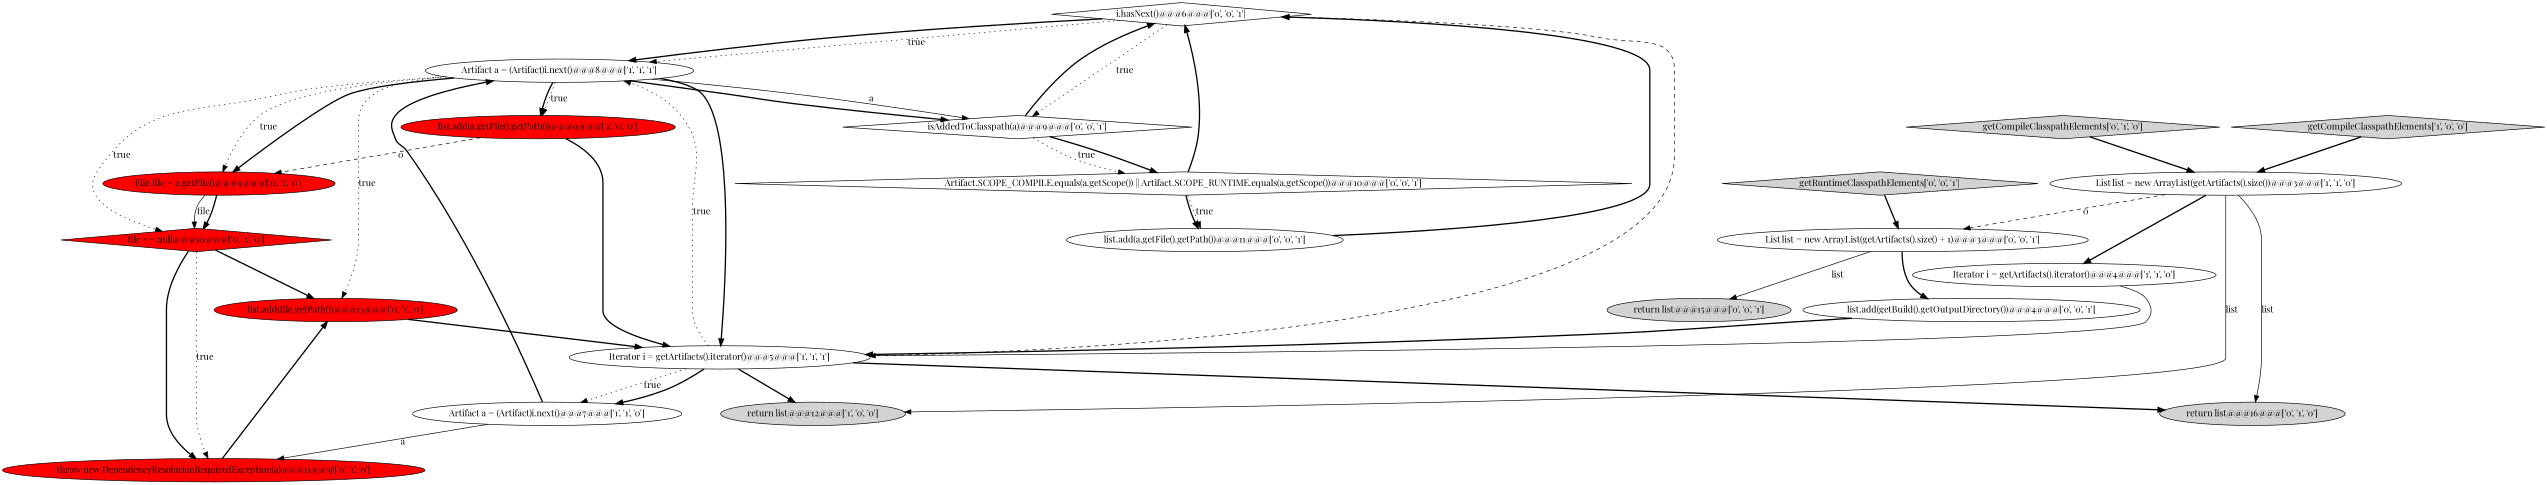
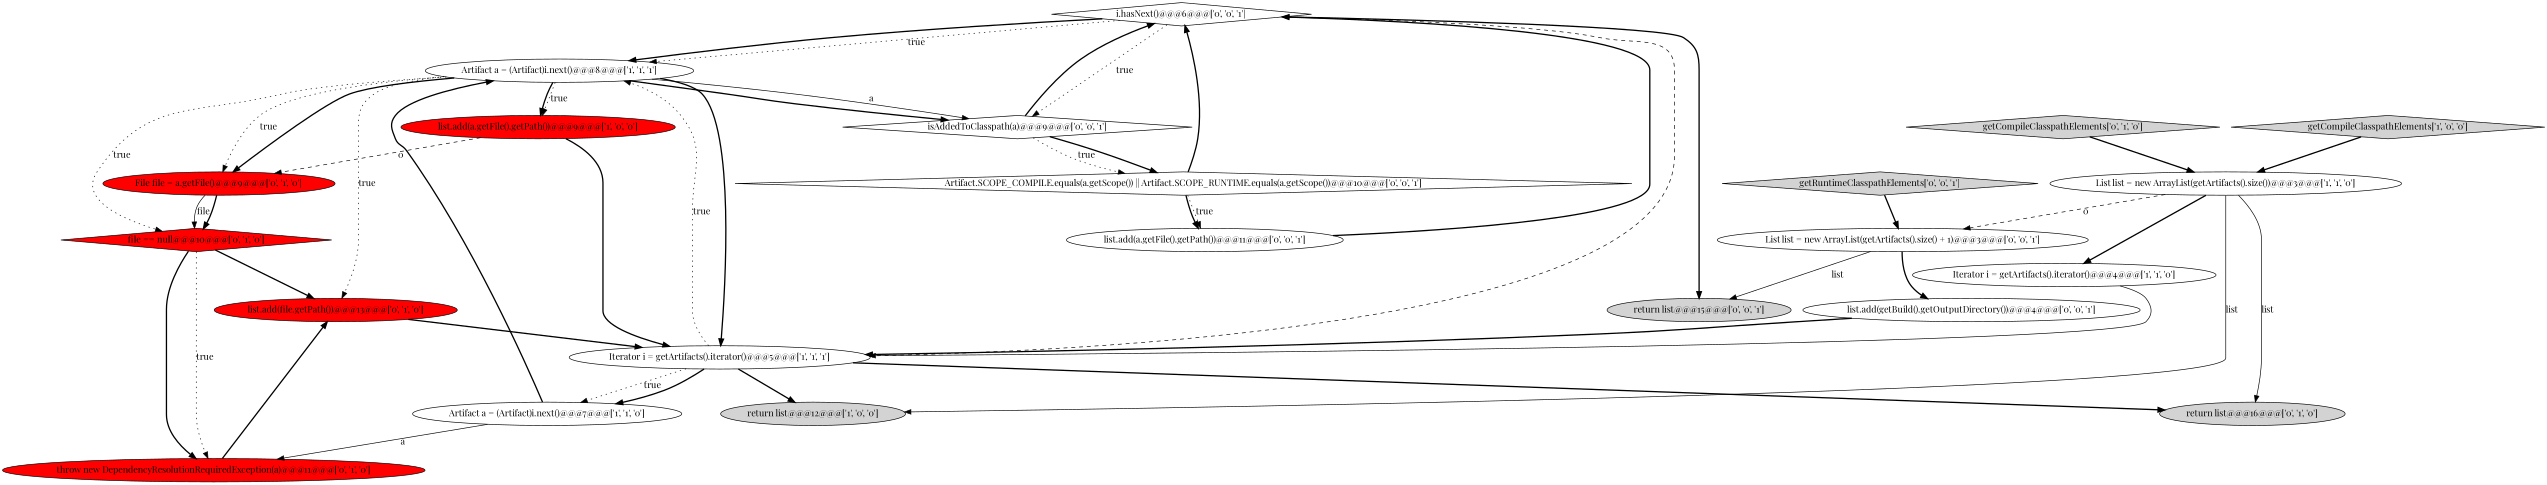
none -> (1613, 29)
